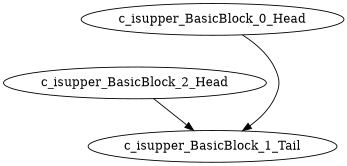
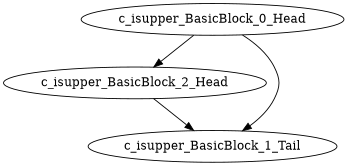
none -> (177, 48)
